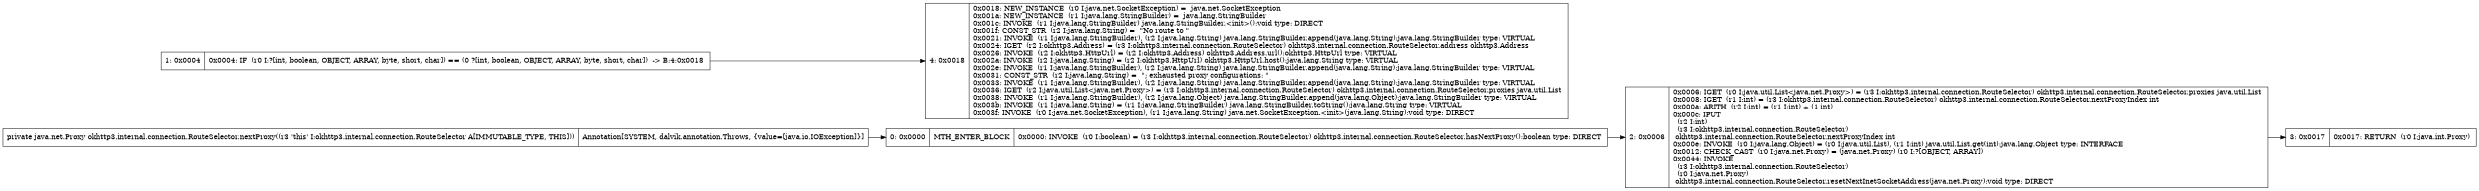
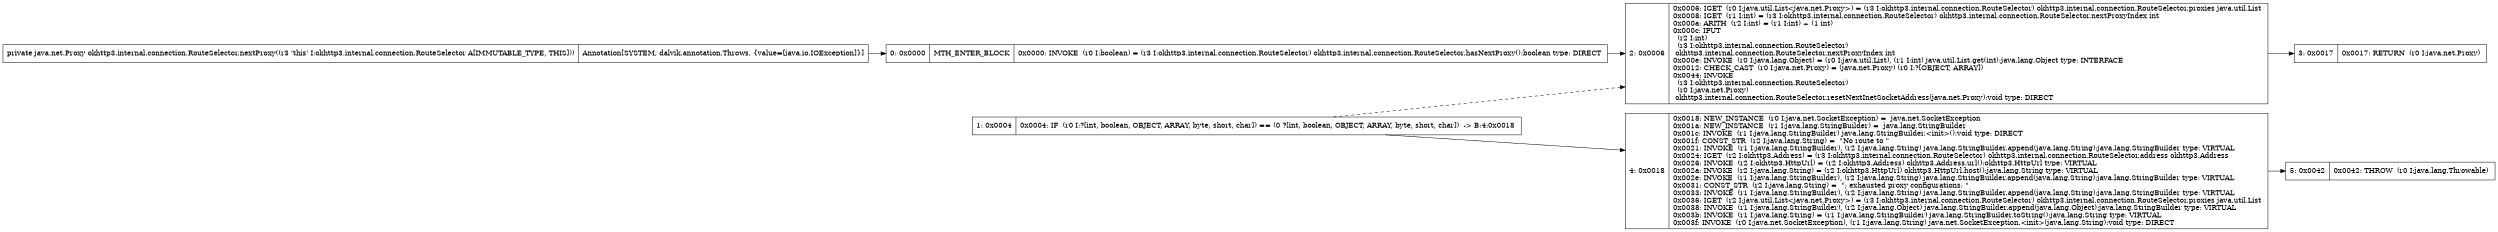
none -> (1477, 102)
(2403, 137) -> (2412, 53)
none -> (2390, 171)
